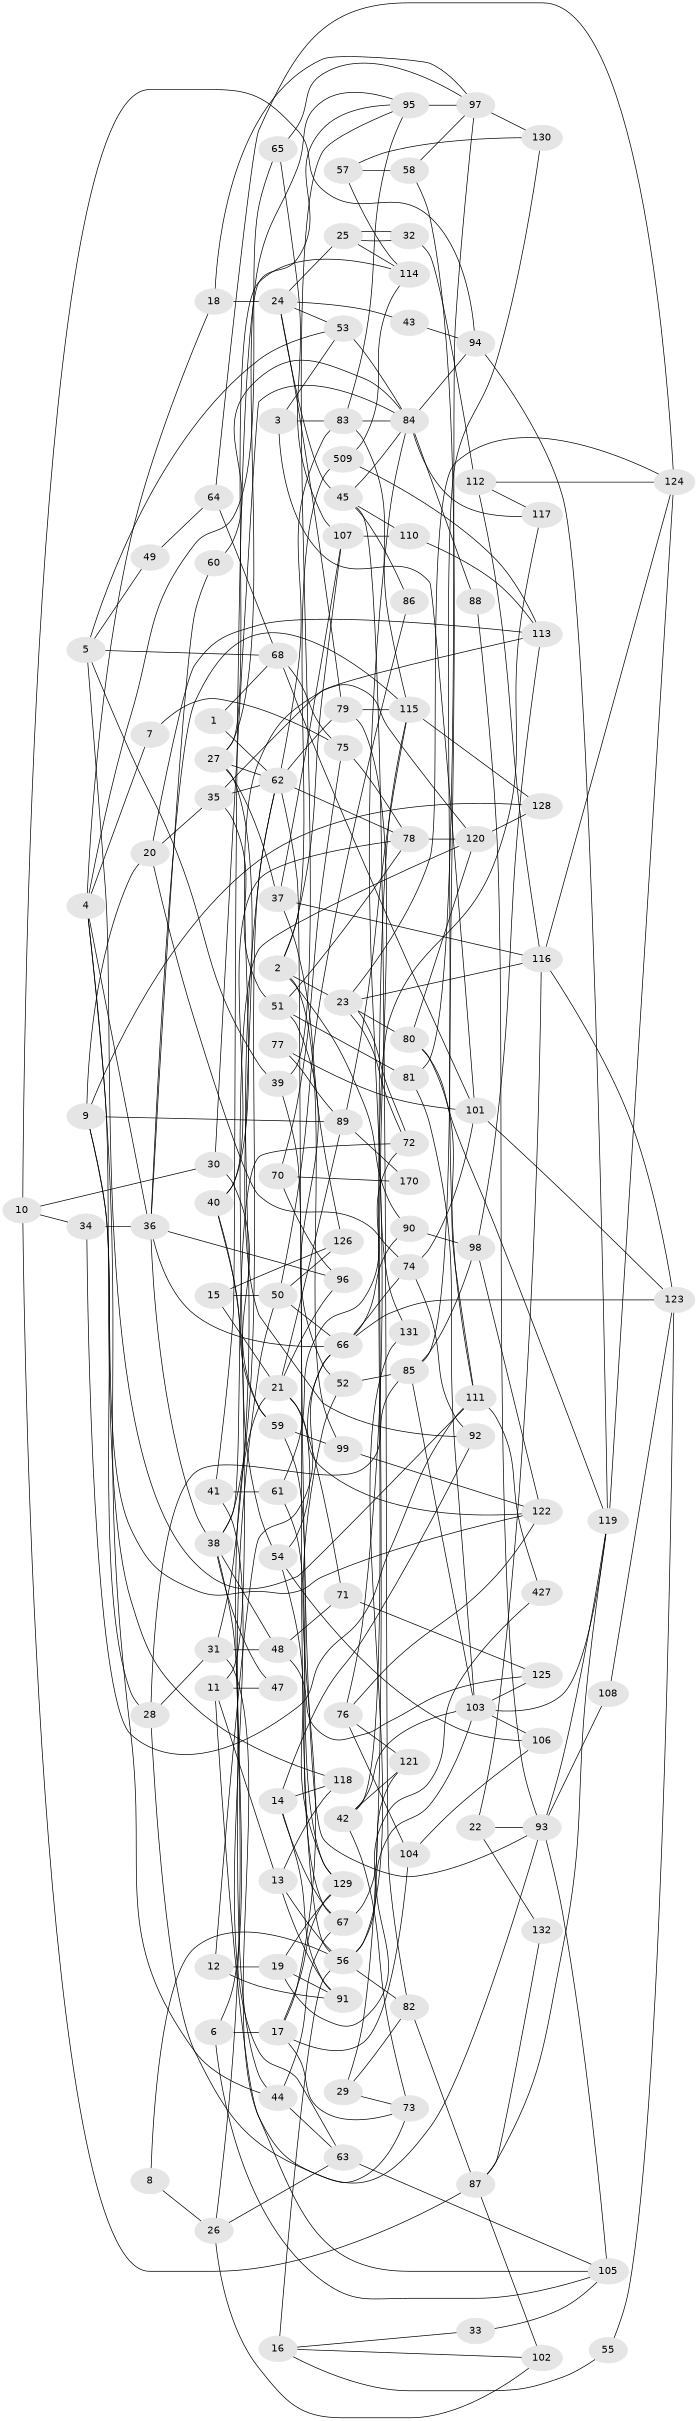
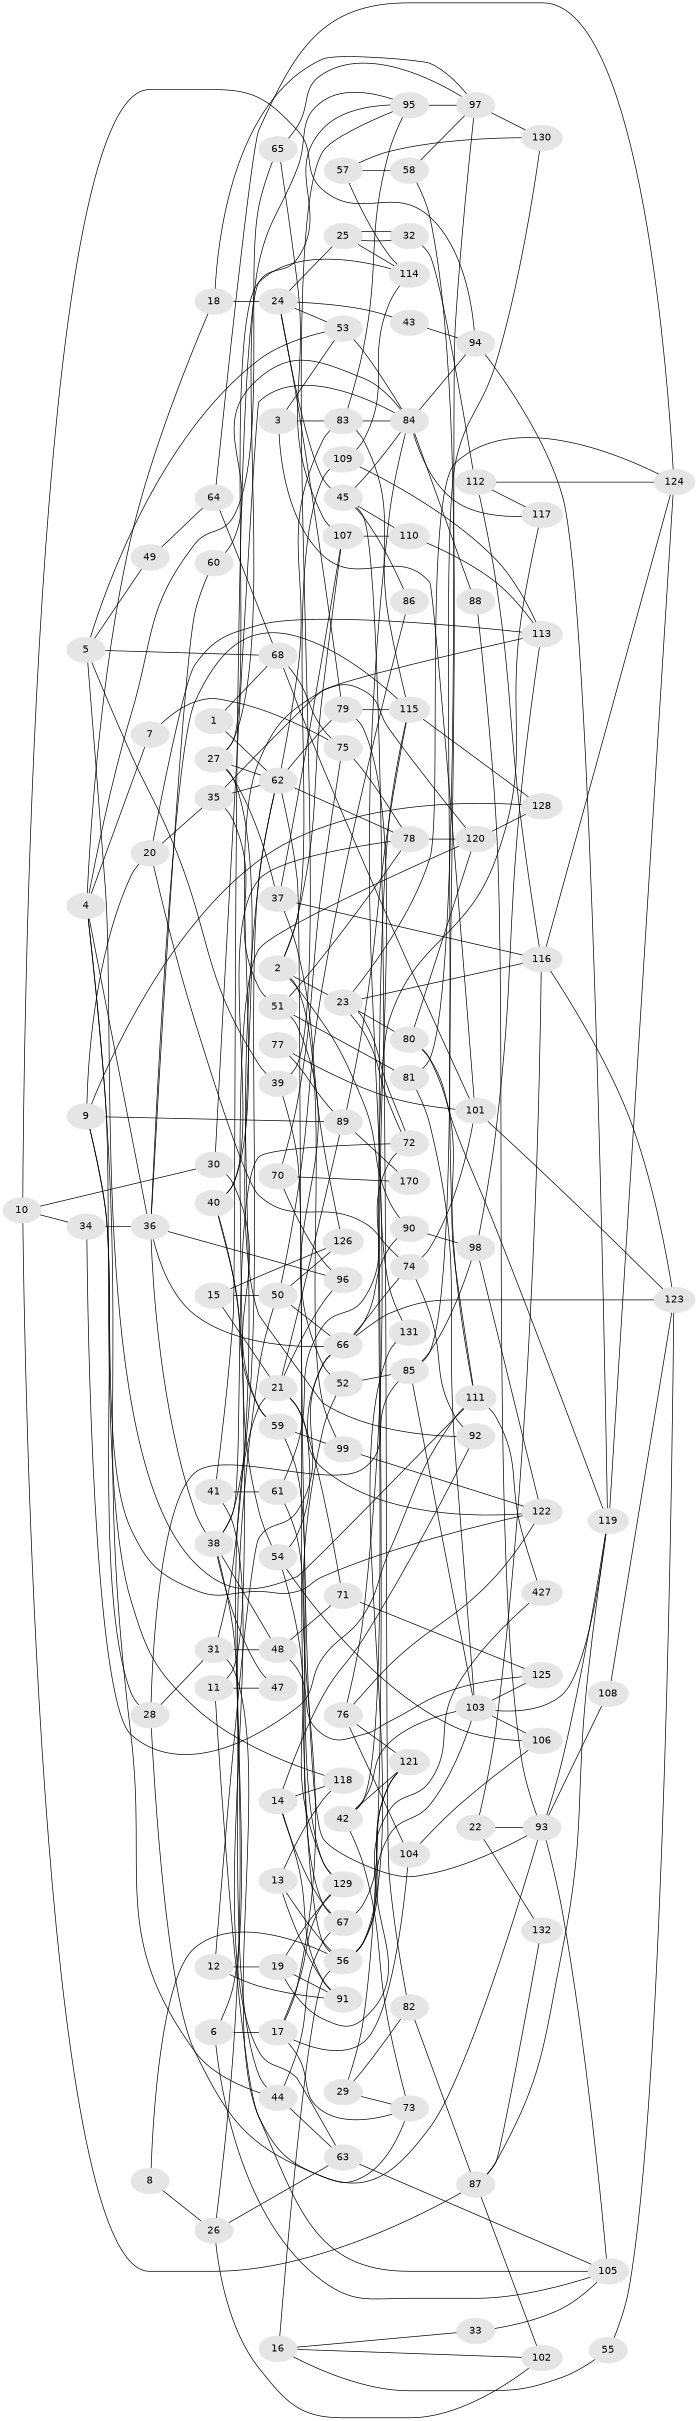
(343, 459) -> (343, 459)
(253, 1806) -> none
(376, 1984) -> (377, 1862)
